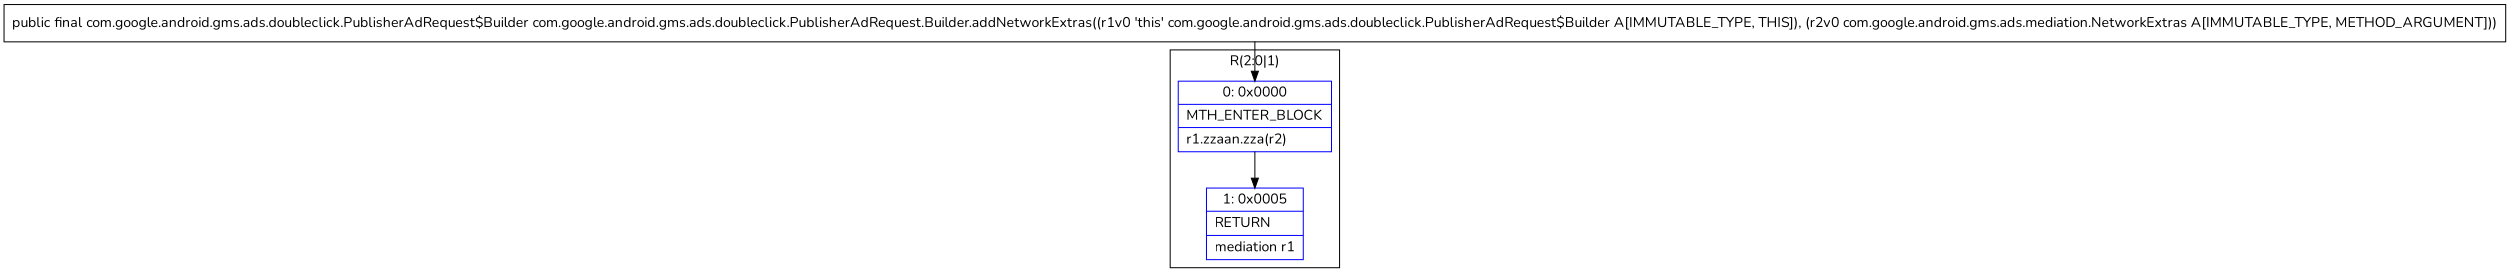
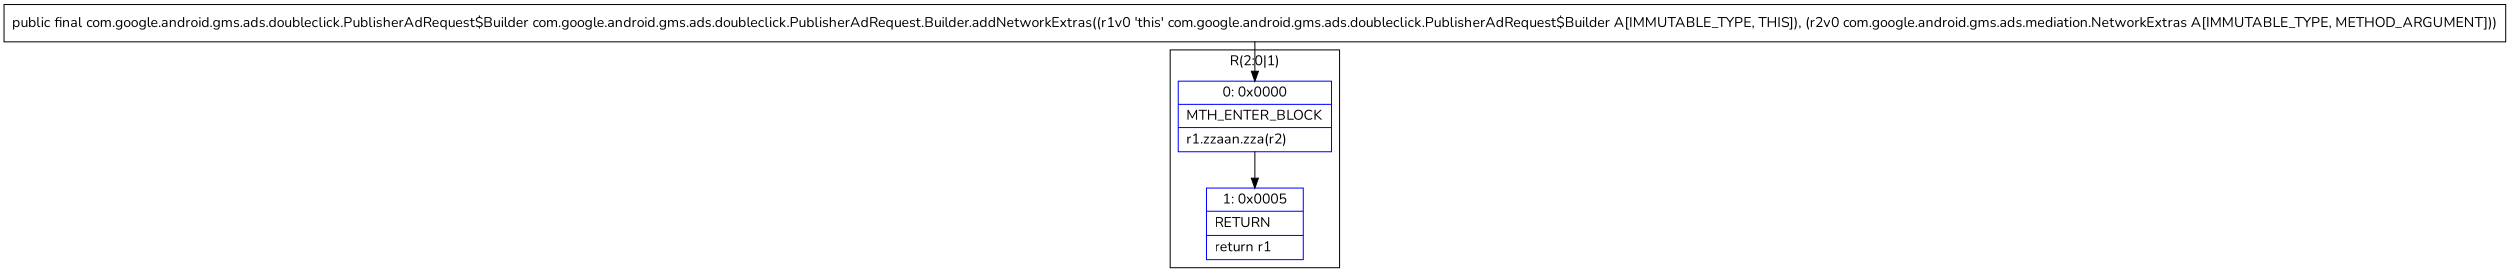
(1255, 247) -> (1243, 247)
